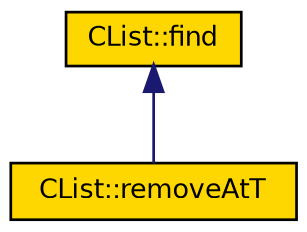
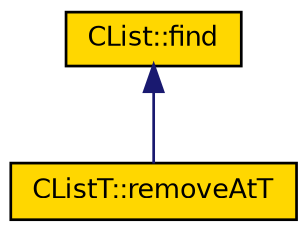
(154, 191) -> (154, 191)
